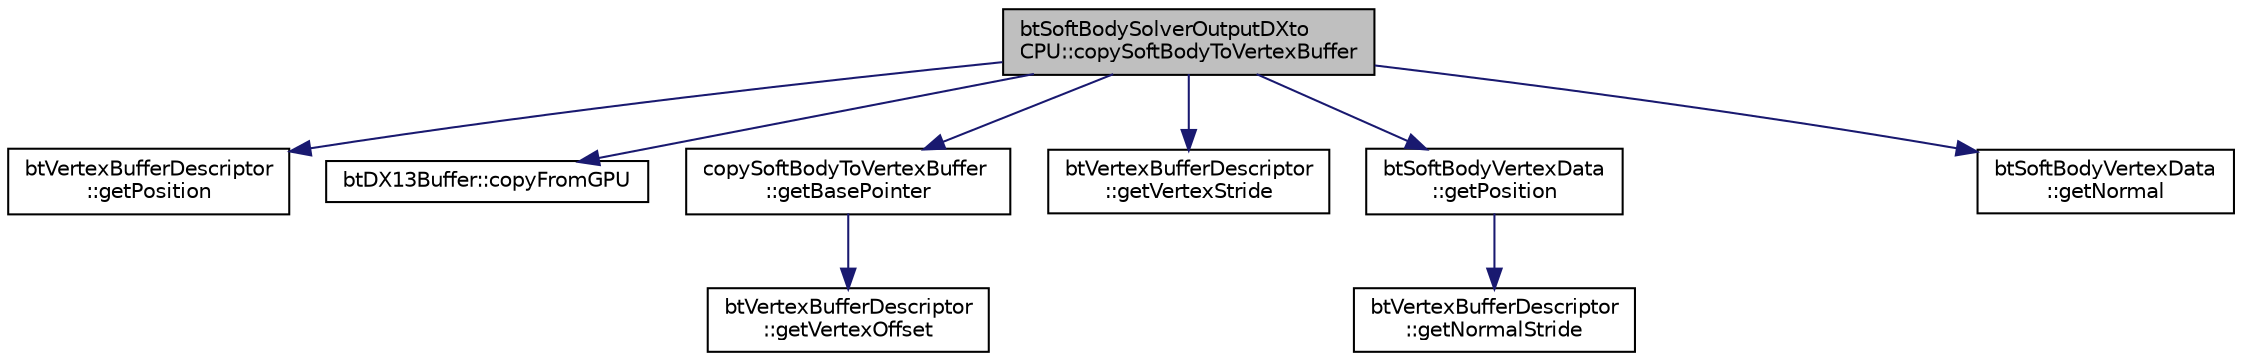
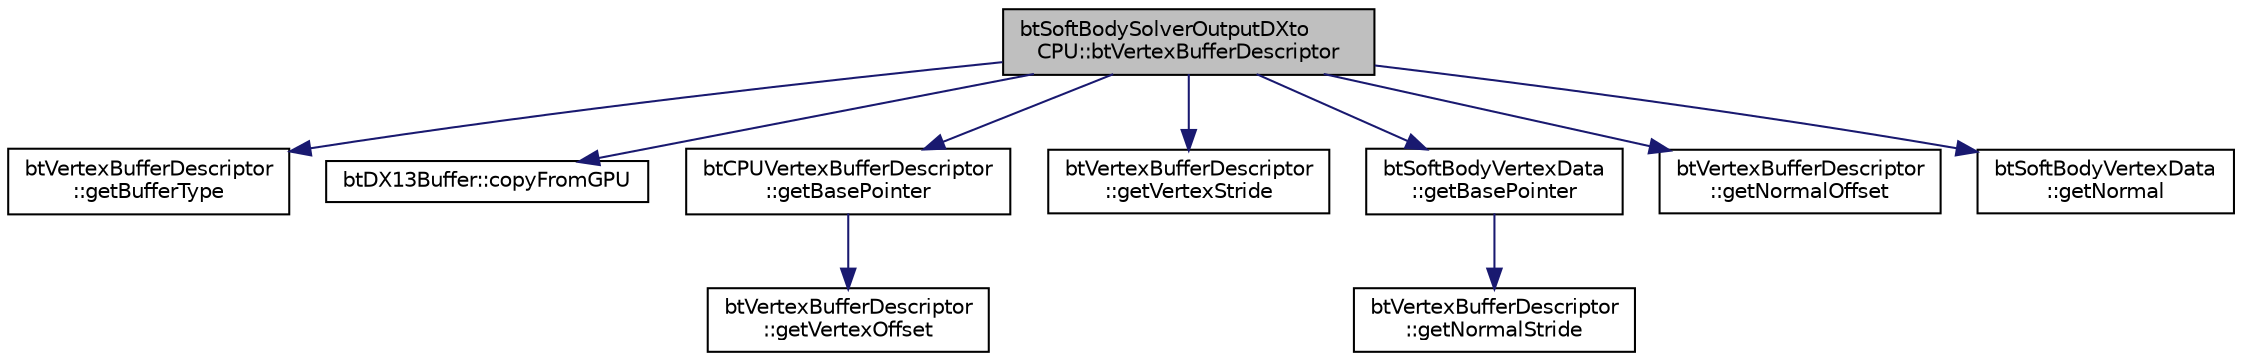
(1189, 42) -> (1189, 42)
(149, 182) -> (149, 182)
(848, 182) -> (848, 182)
(1494, 182) -> (1494, 182)
none -> (1800, 182)
